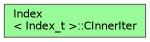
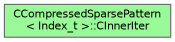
(75, 21) -> (88, 21)
